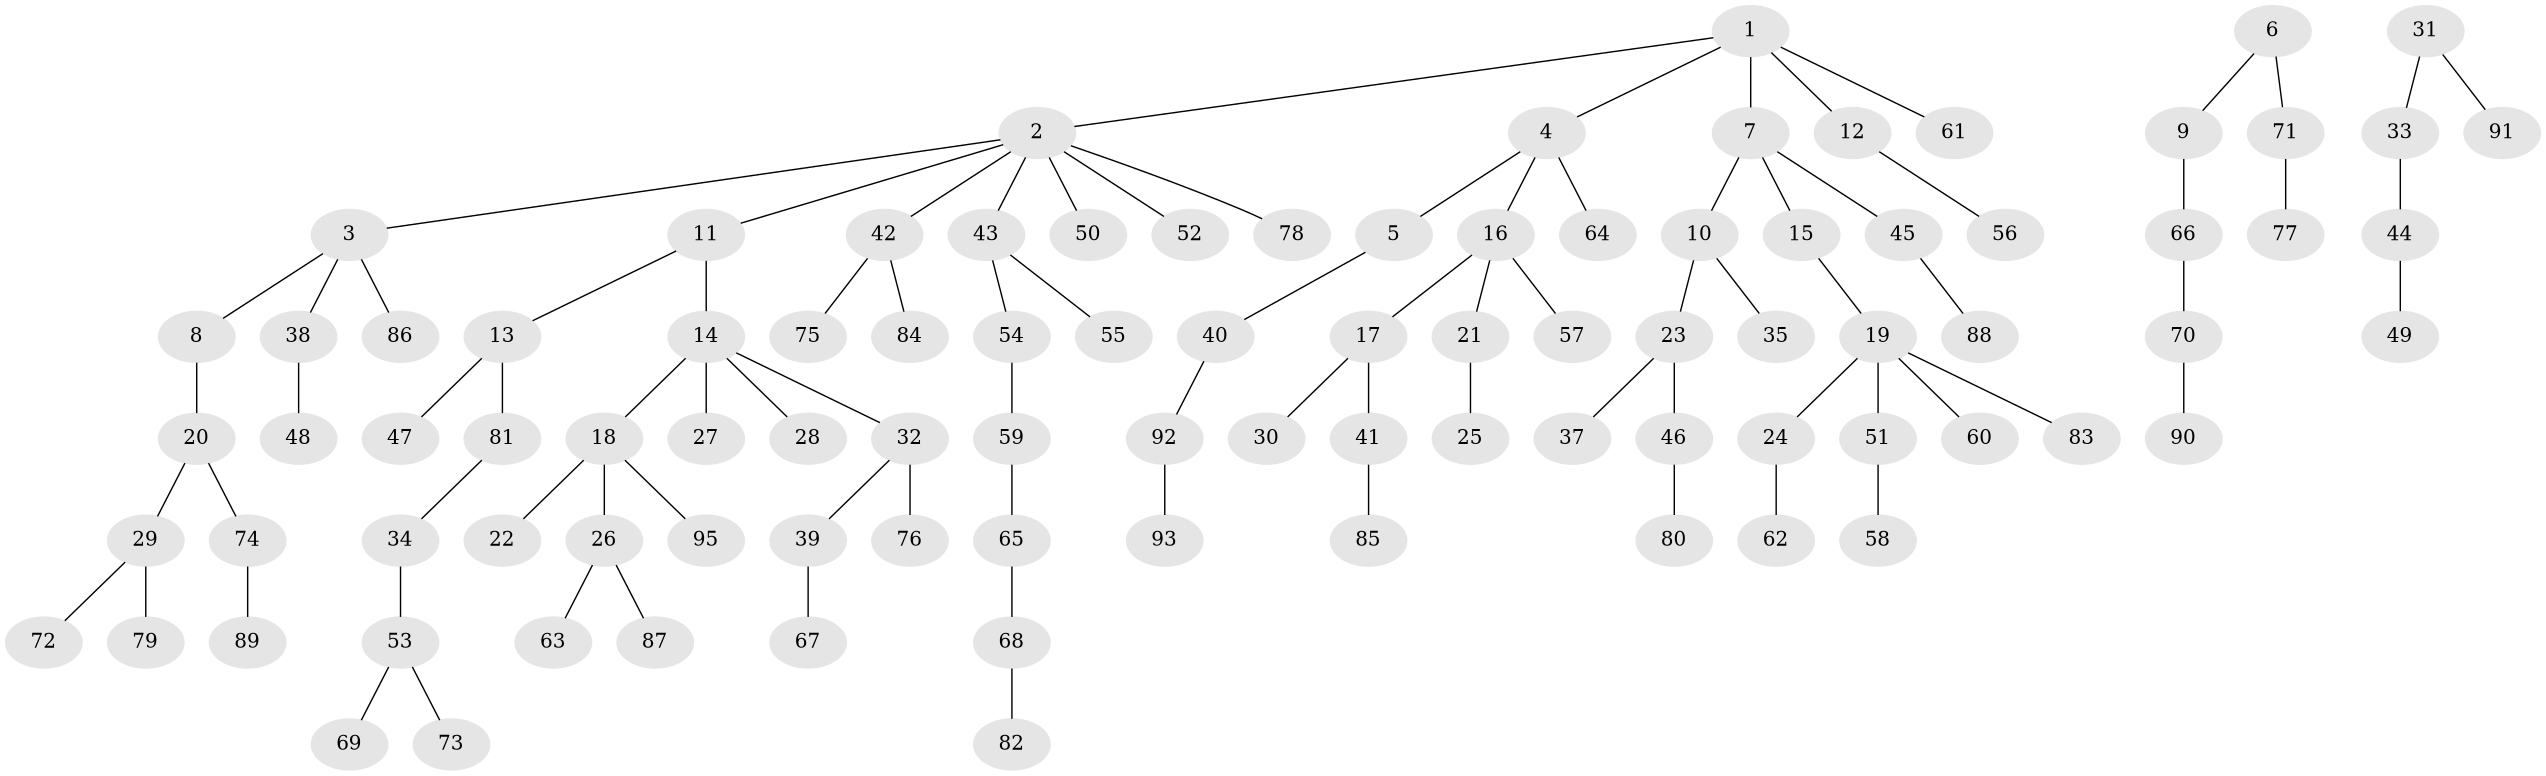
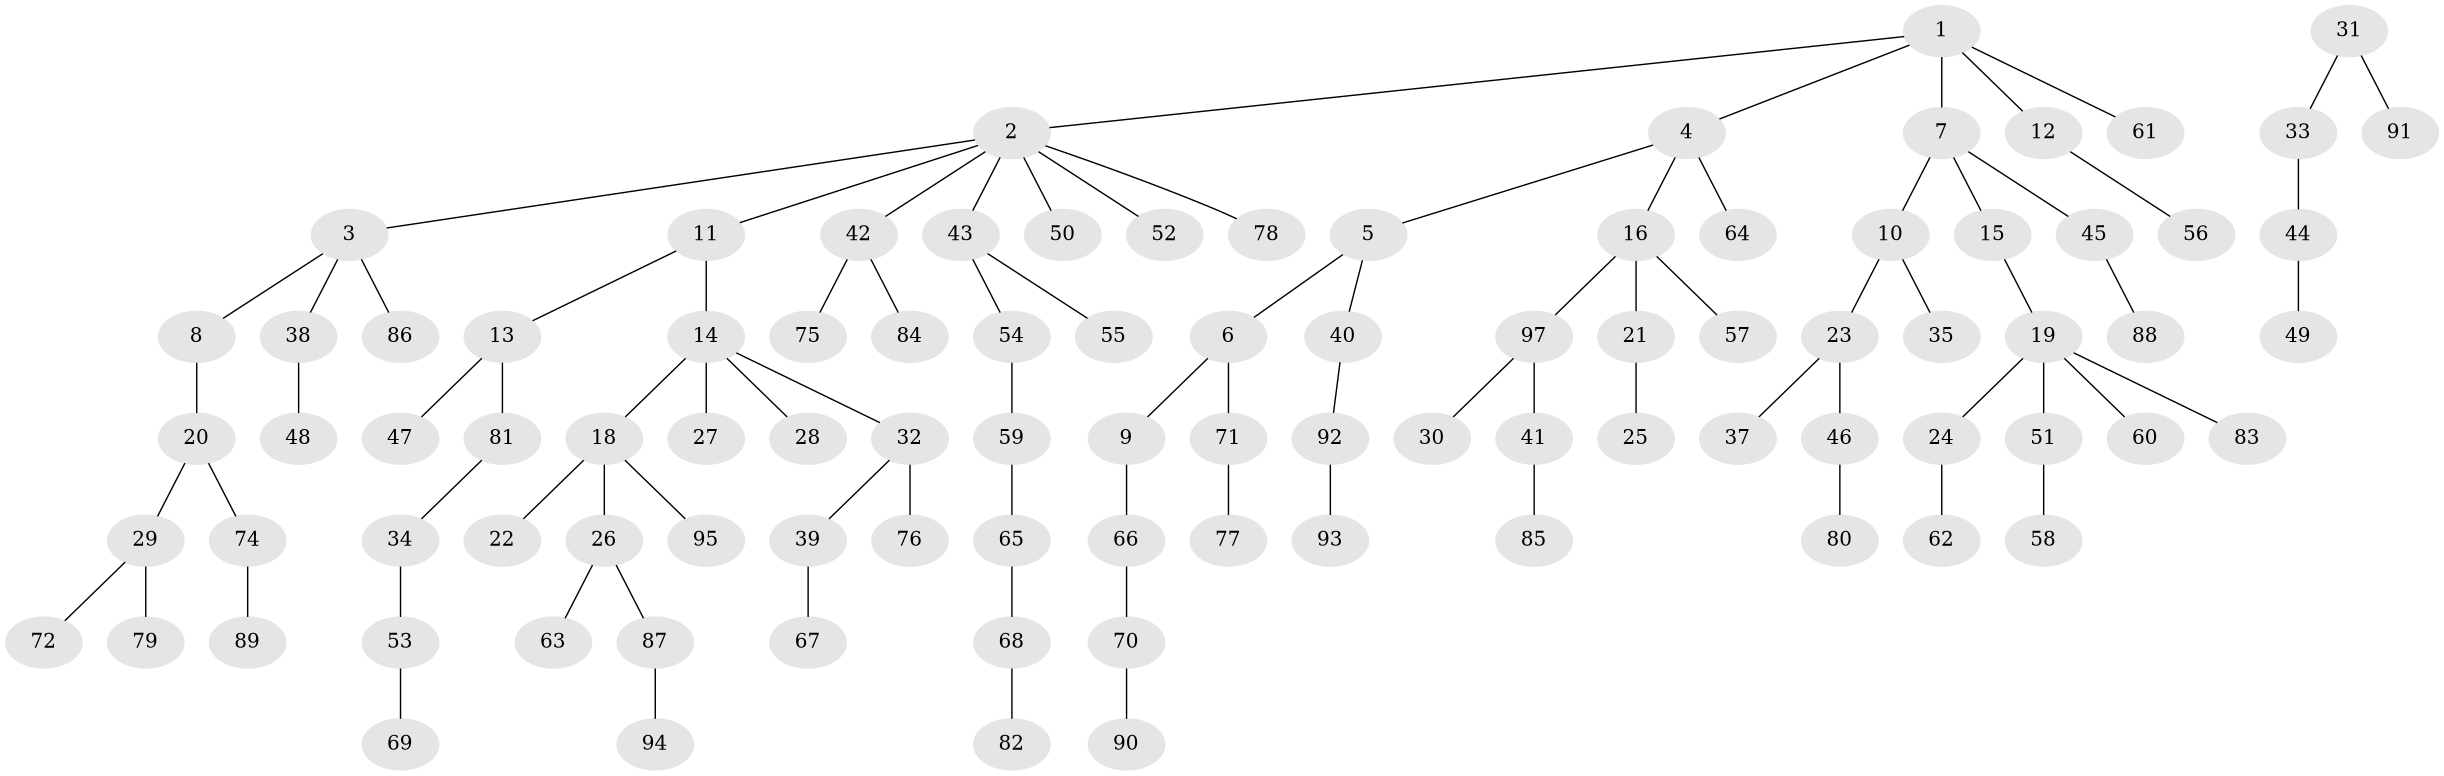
none -> (1298, 286)
(1369, 337) -> (1534, 337)
(451, 744) -> none
none -> (655, 744)
